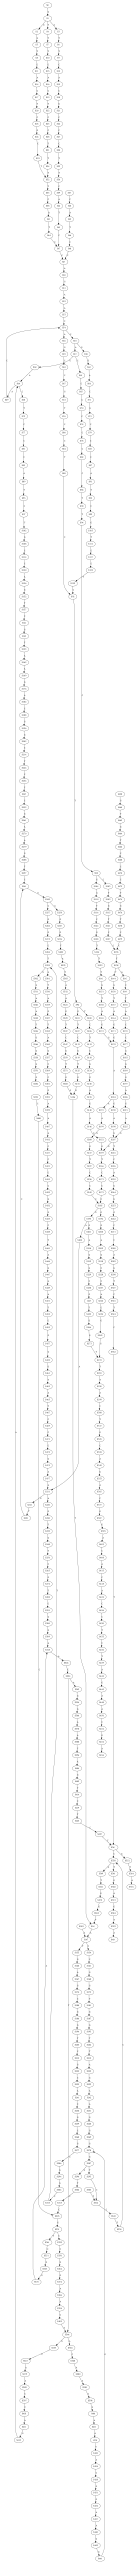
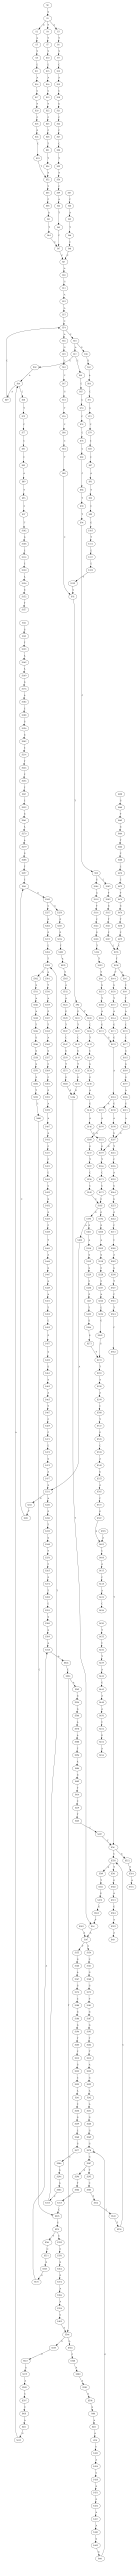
(24, 616) -> none
none -> (36, 1090)
(101, 1524) -> (95, 1531)
(102, 1616) -> none
(95, 2188) -> (89, 2182)
